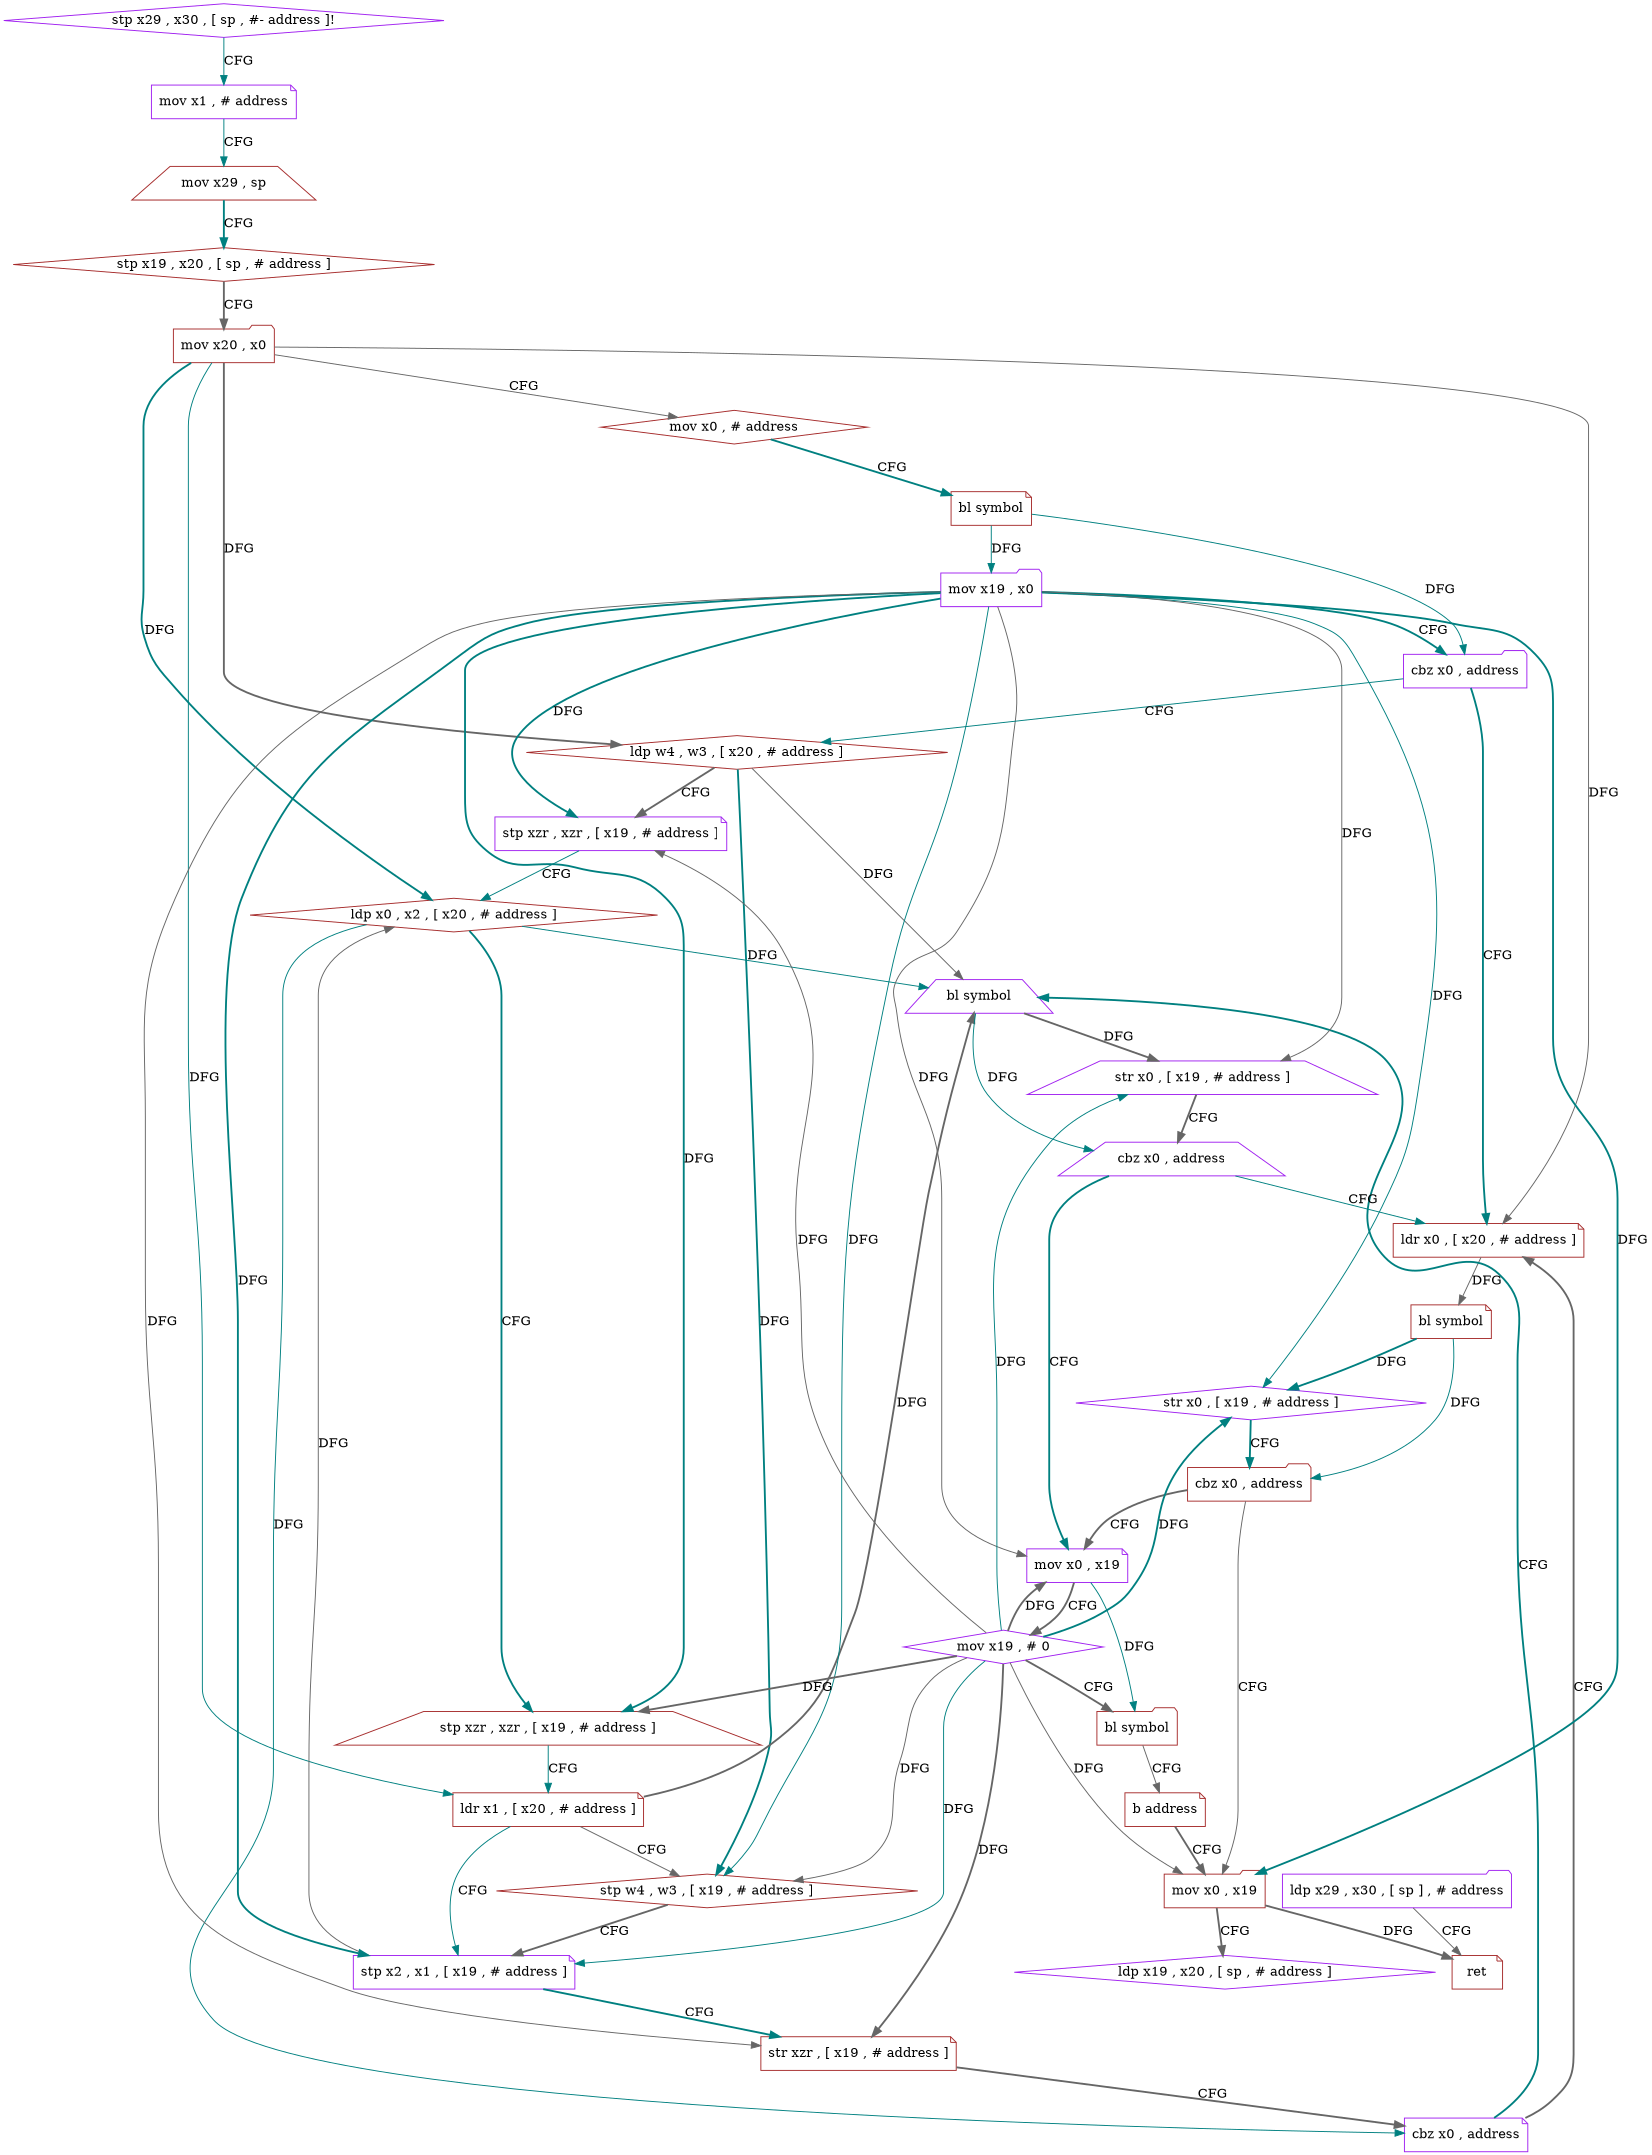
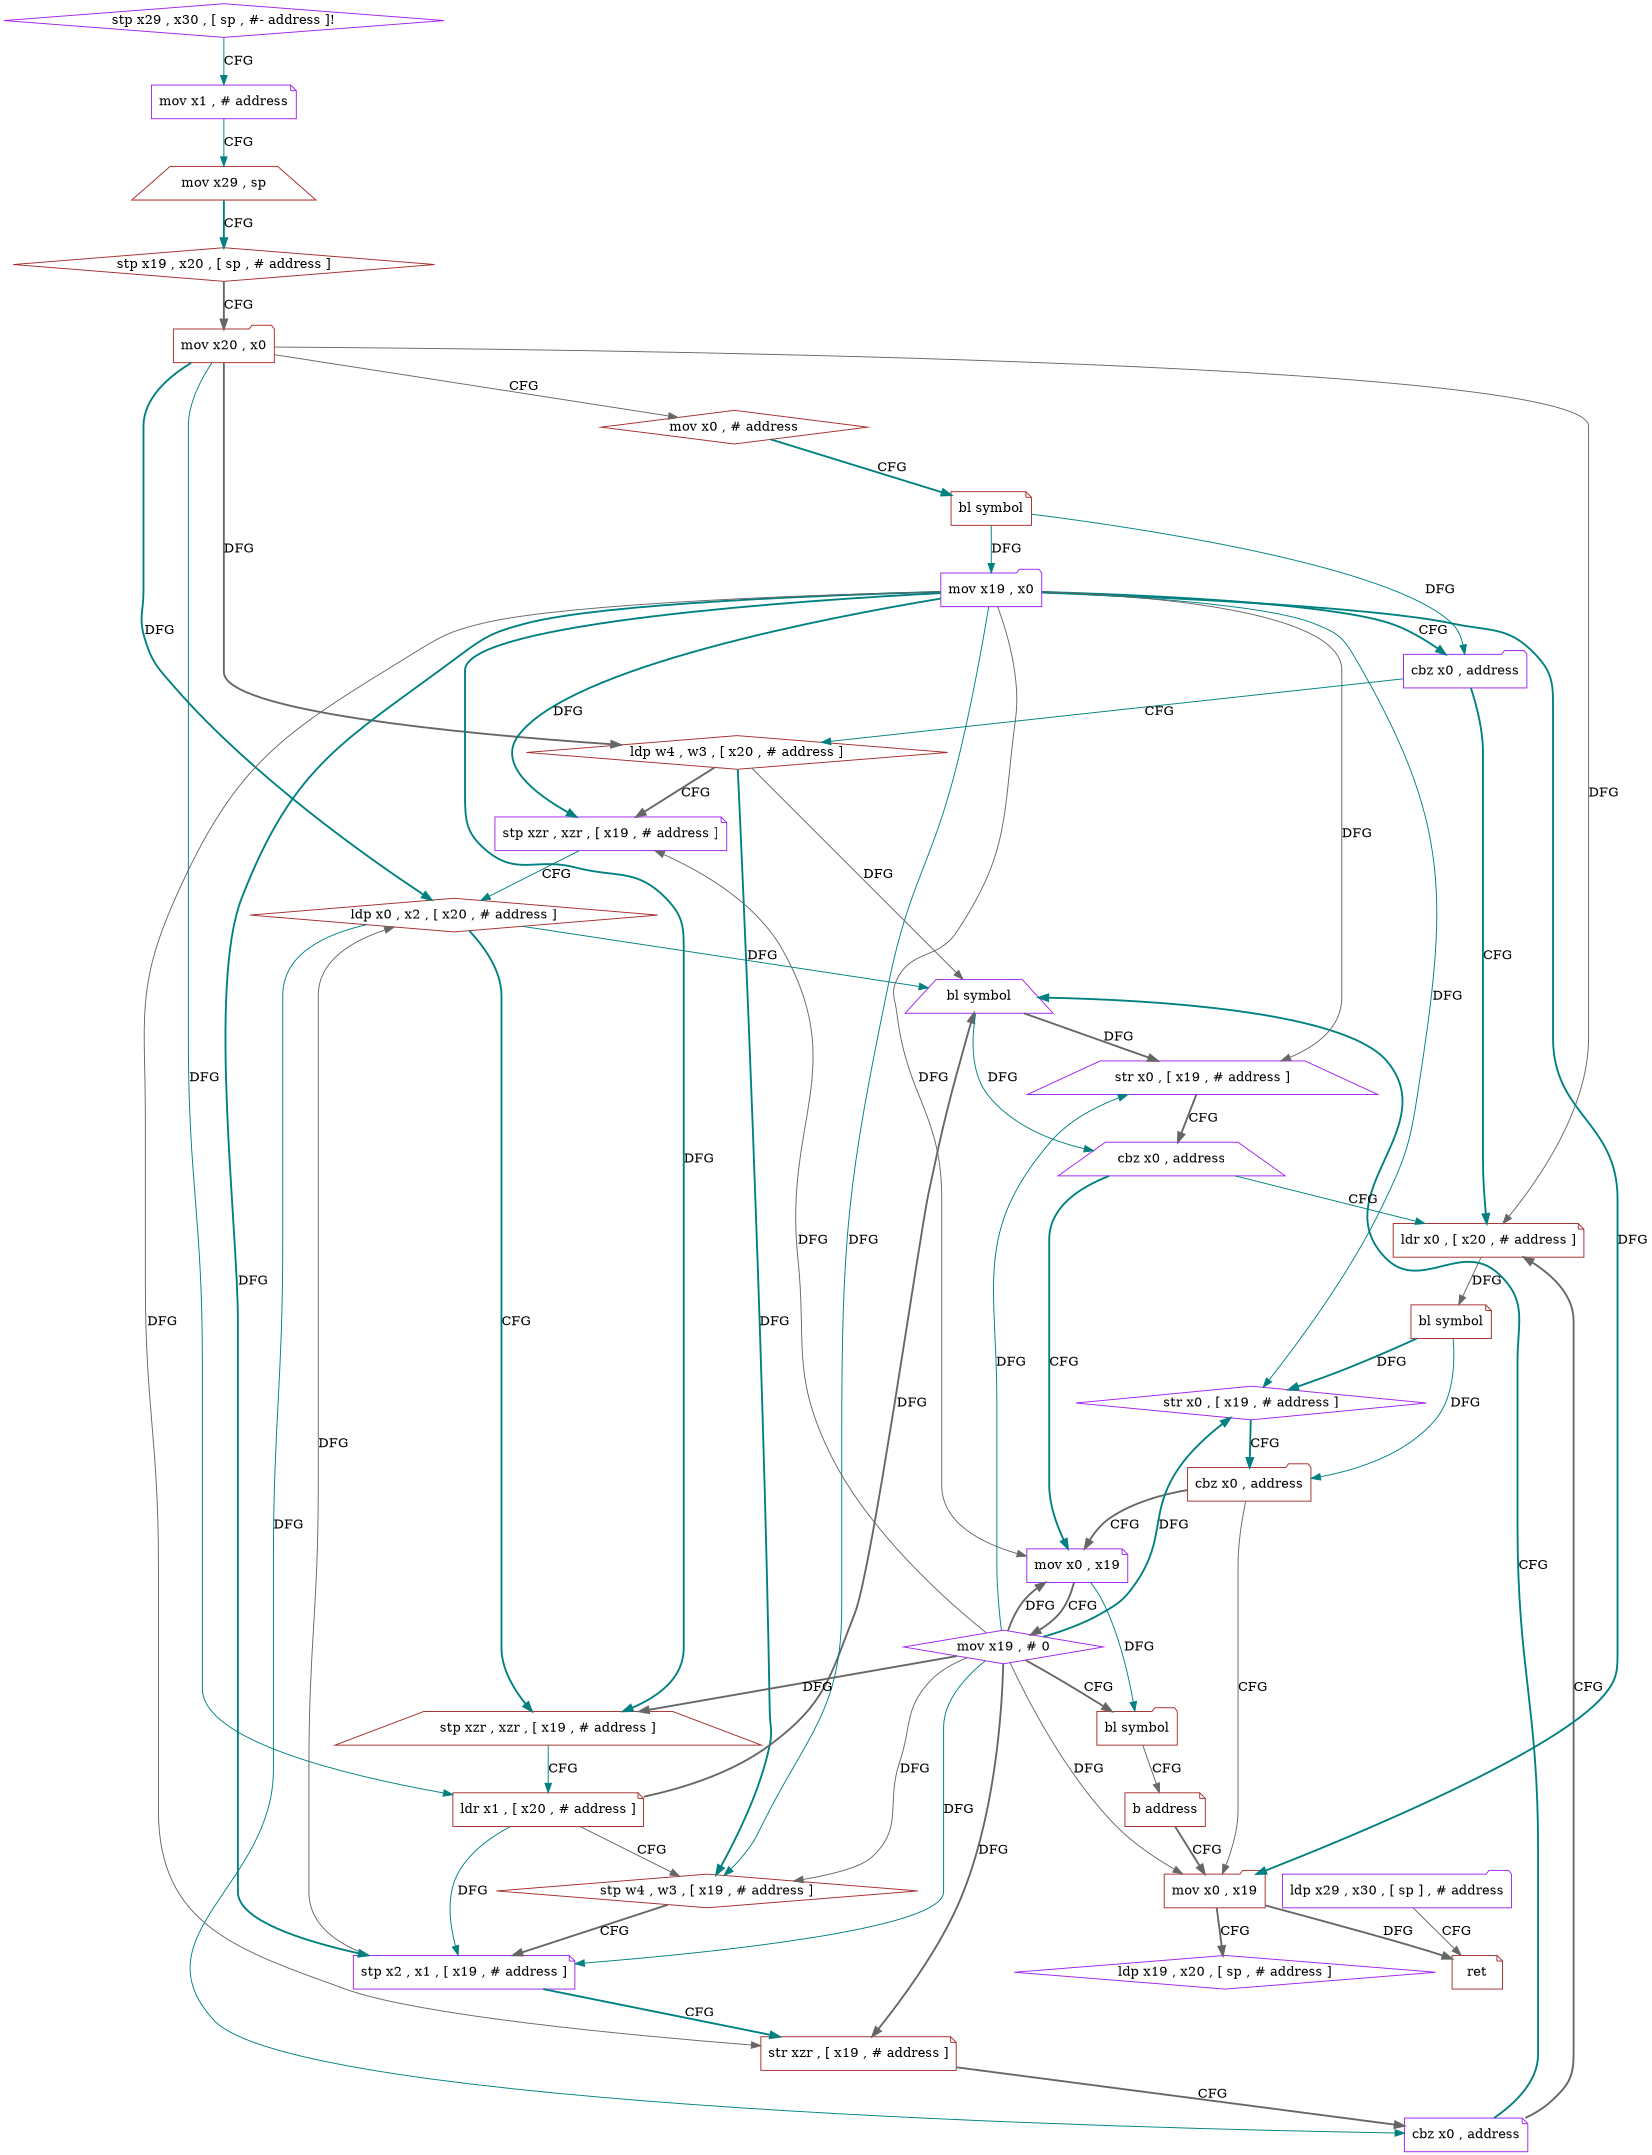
(473, 1891) -> (473, 1891)
